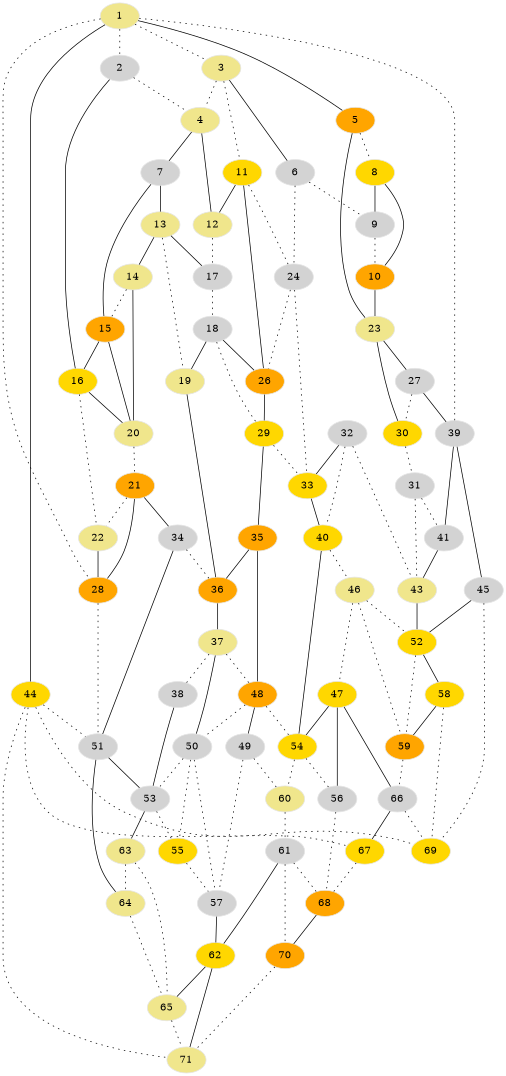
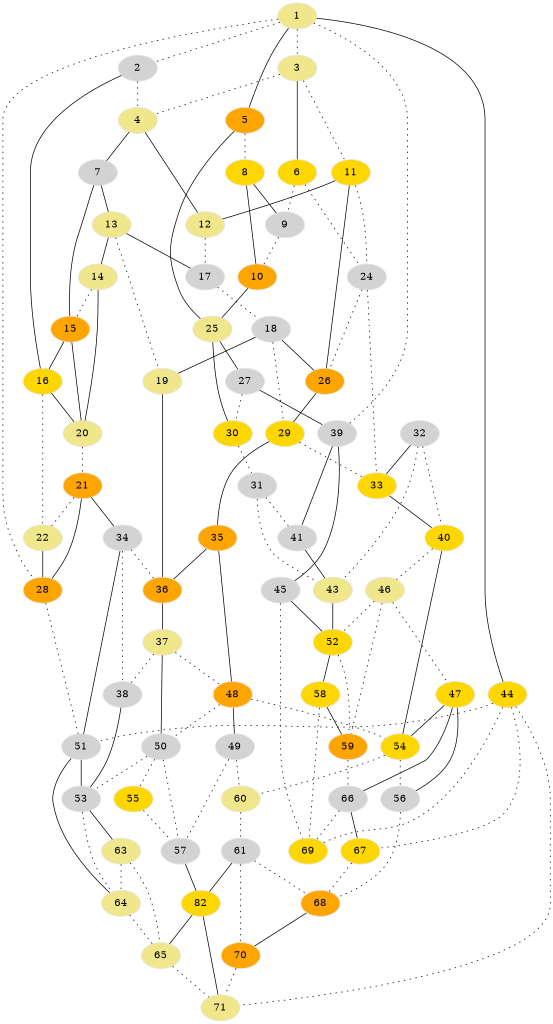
(295, 173) -> (297, 173)
(375, 329) -> (212, 329)
none -> (123, 616)
(163, 822) -> (91, 854)
(215, 956) -> (201, 903)
